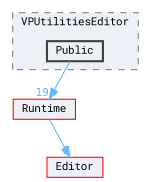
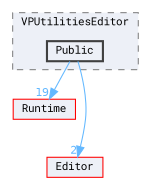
(57, 134) -> (86, 104)
